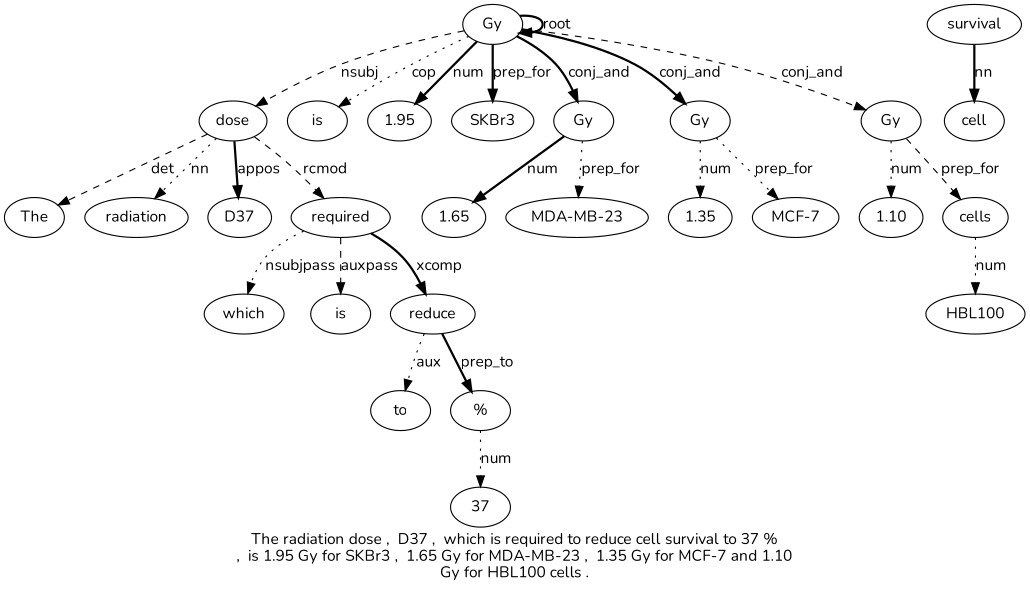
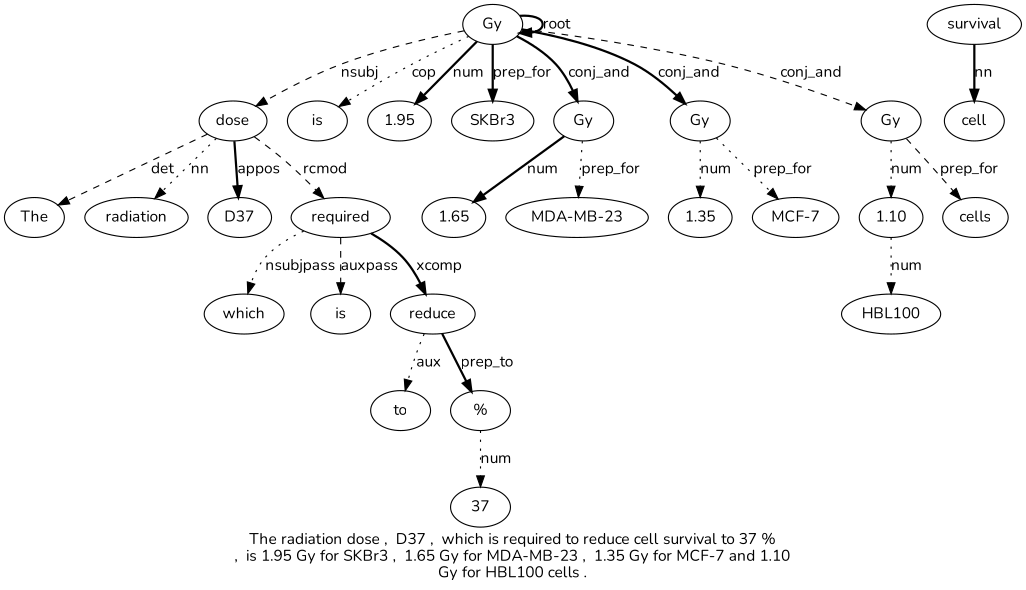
(975, 260) -> (891, 260)
